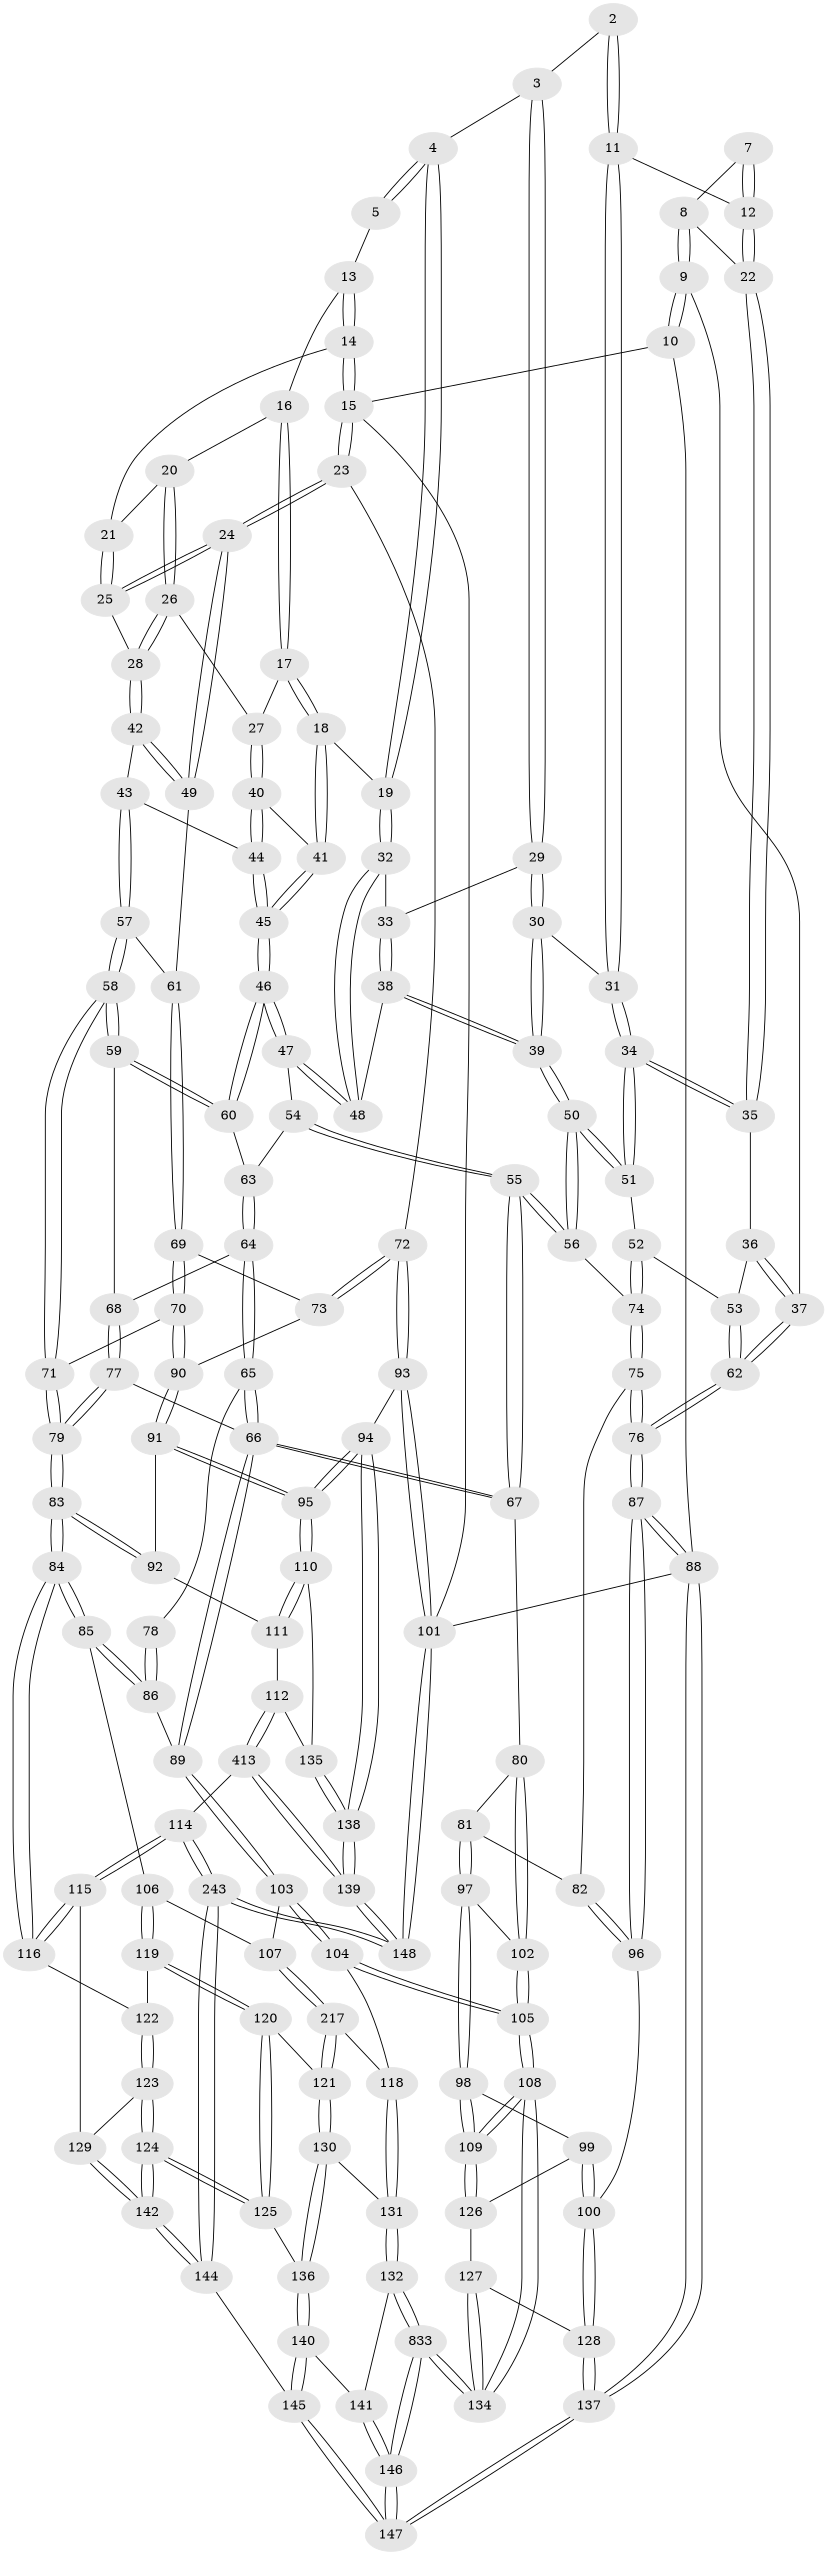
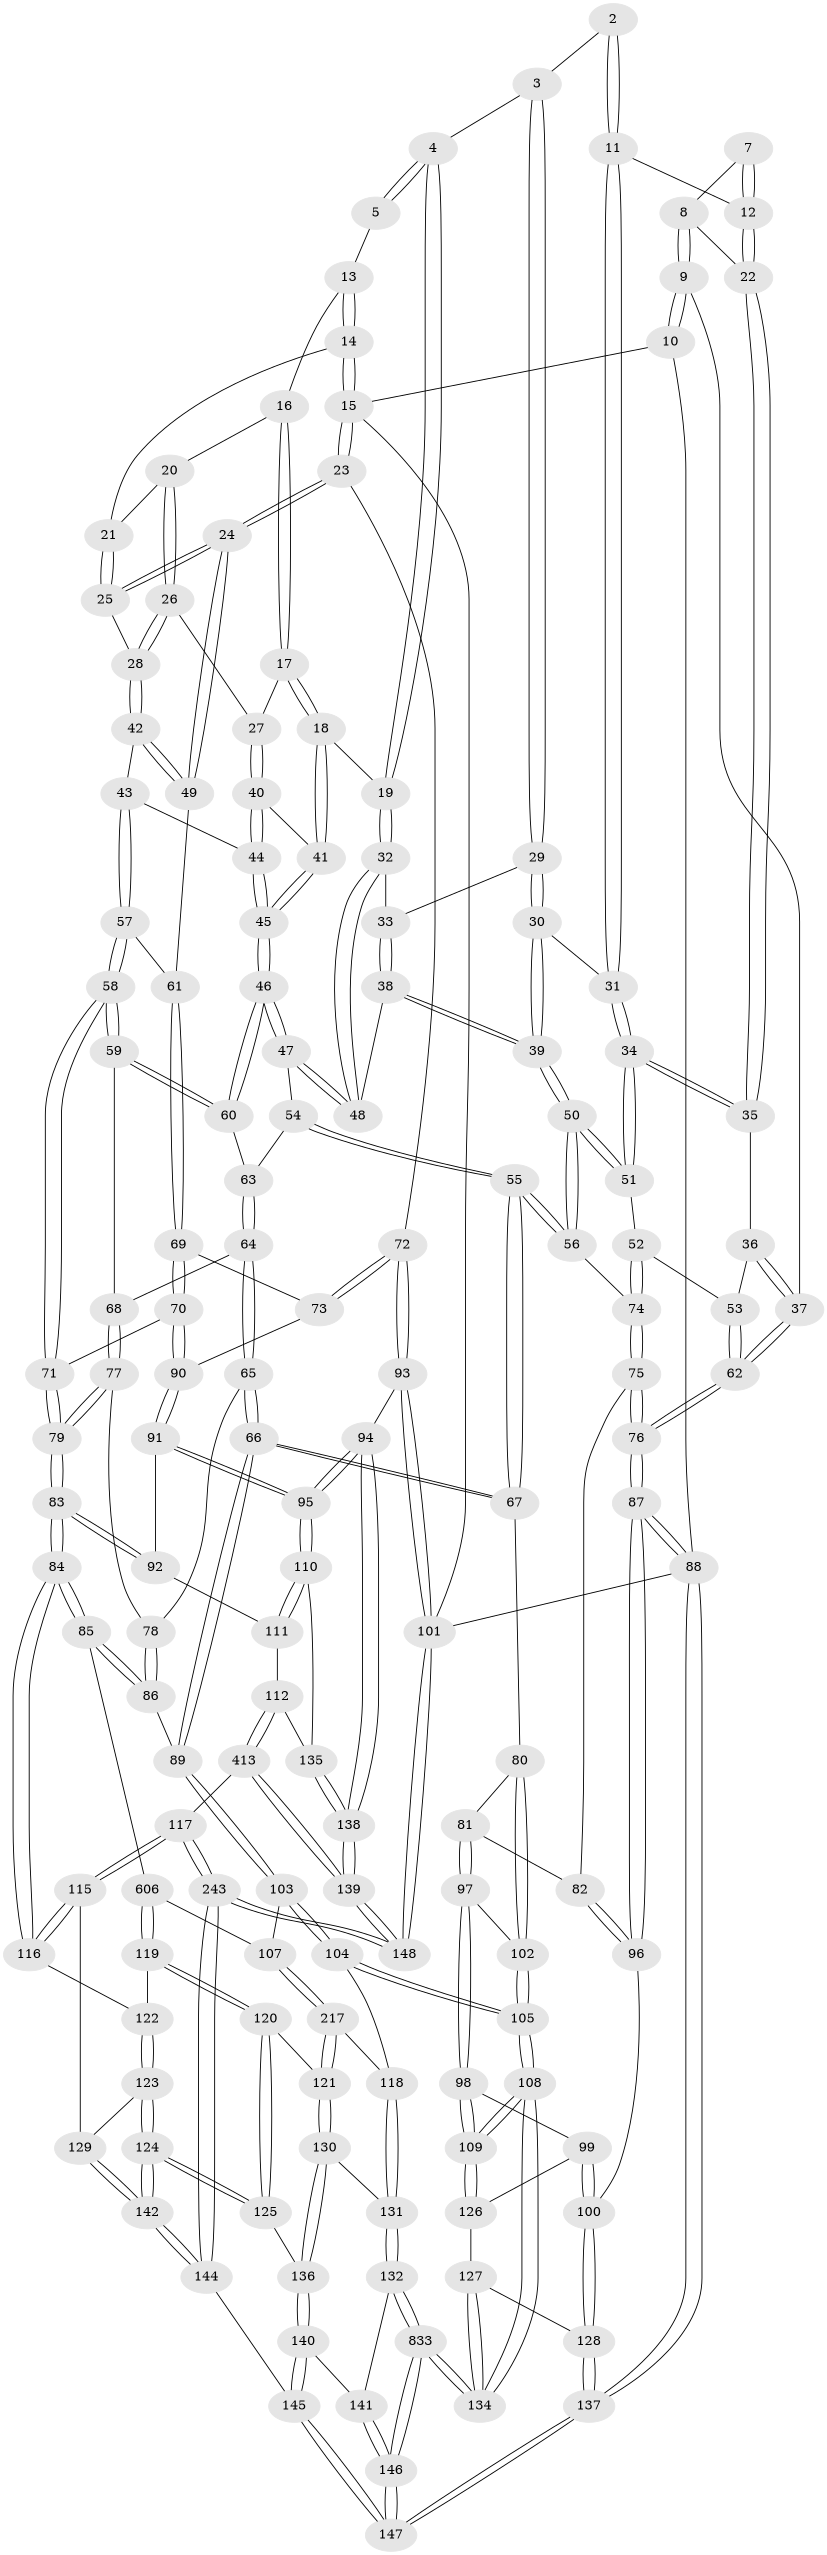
(184, 1407) -> (110, 1507)
(181, 1826) -> (181, 1826)
(147, 1890) -> (147, 1890)
